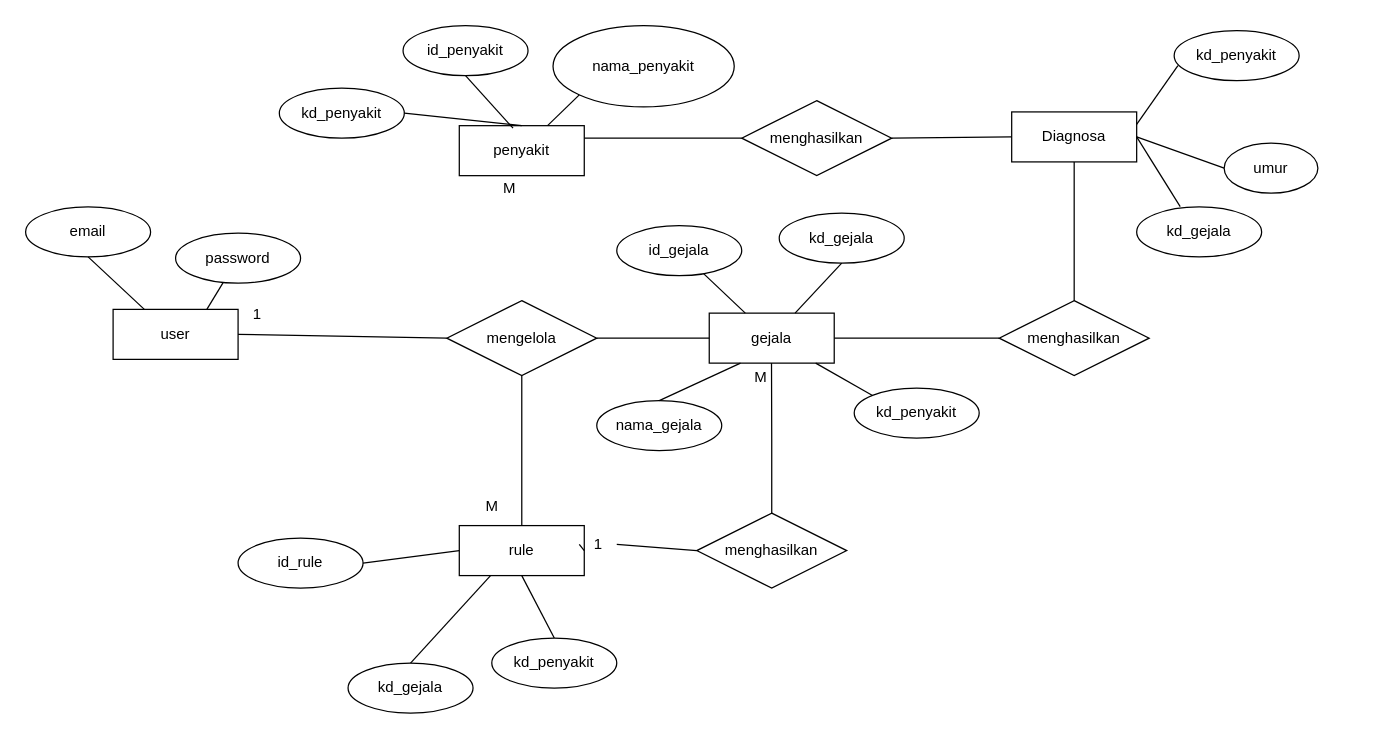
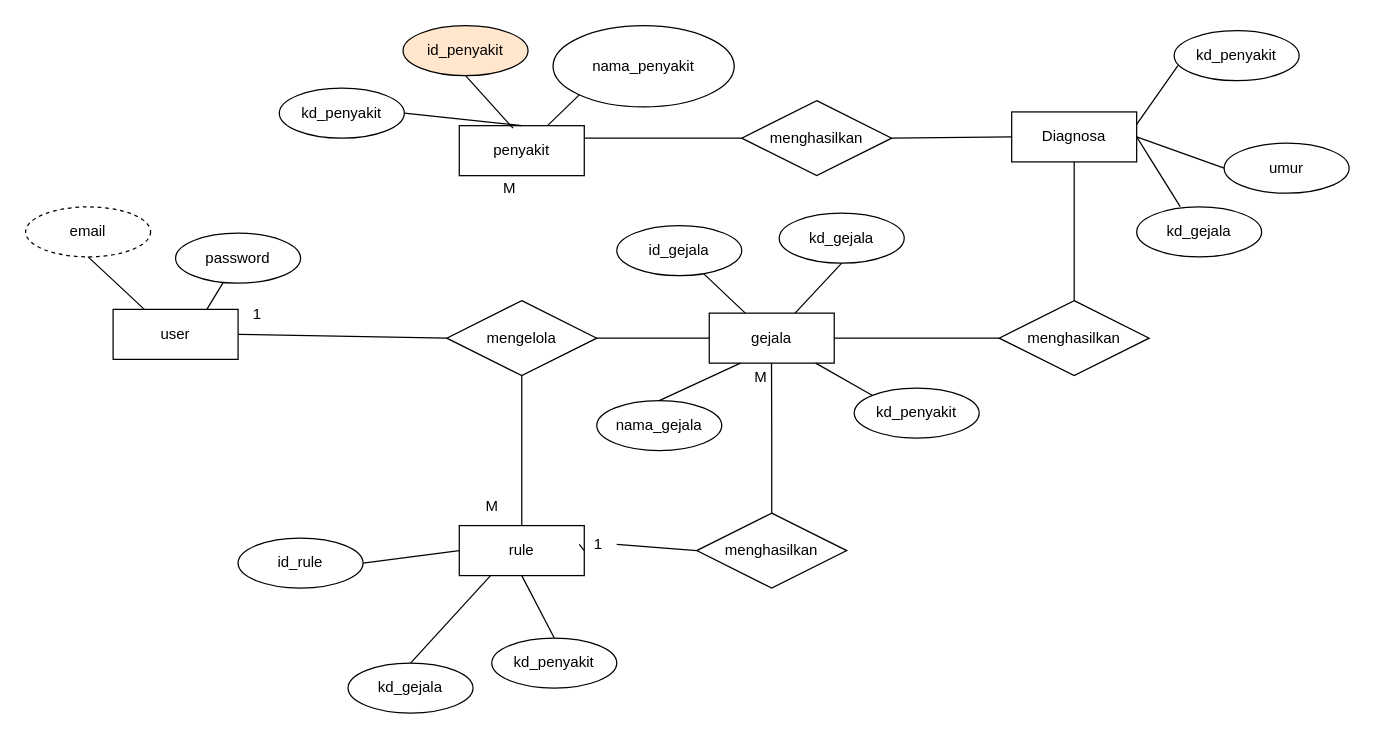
(466, 51) -> (466, 51)
(1271, 168) -> (1287, 168)
(88, 232) -> (88, 232)
